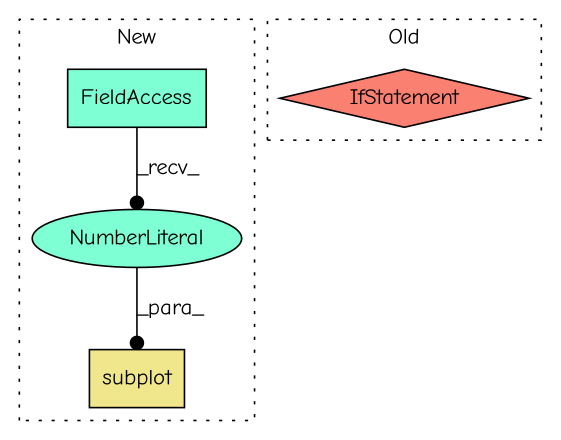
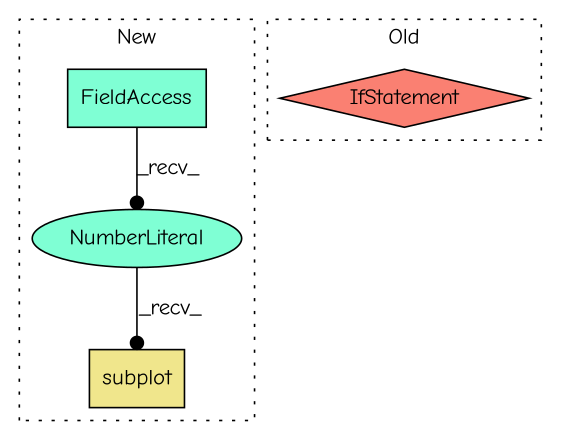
(171, 309) -> (171, 309)
